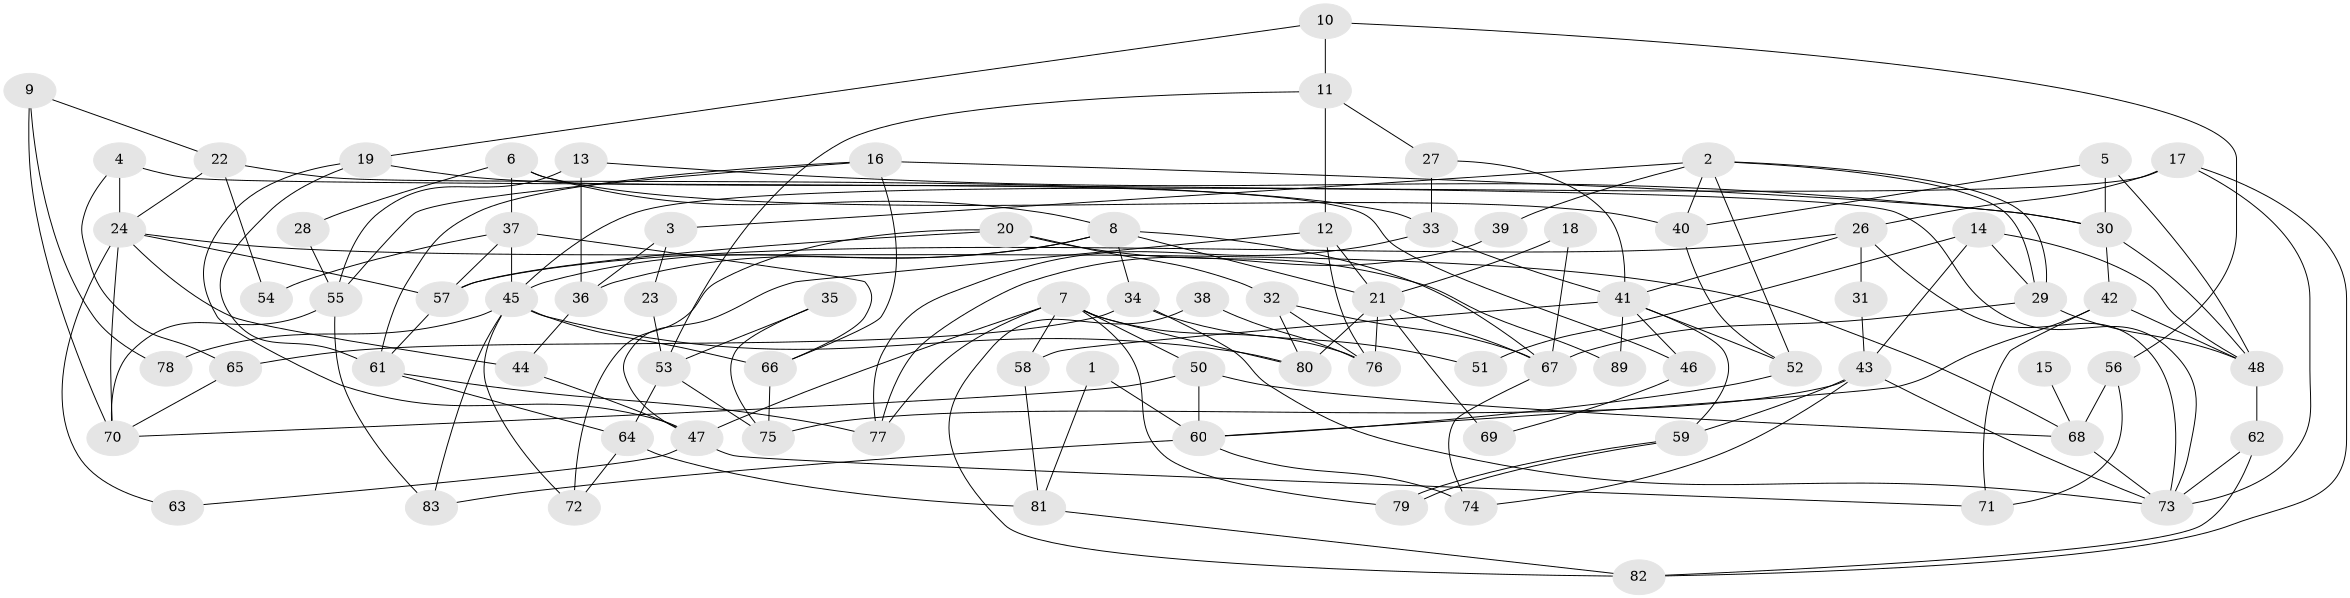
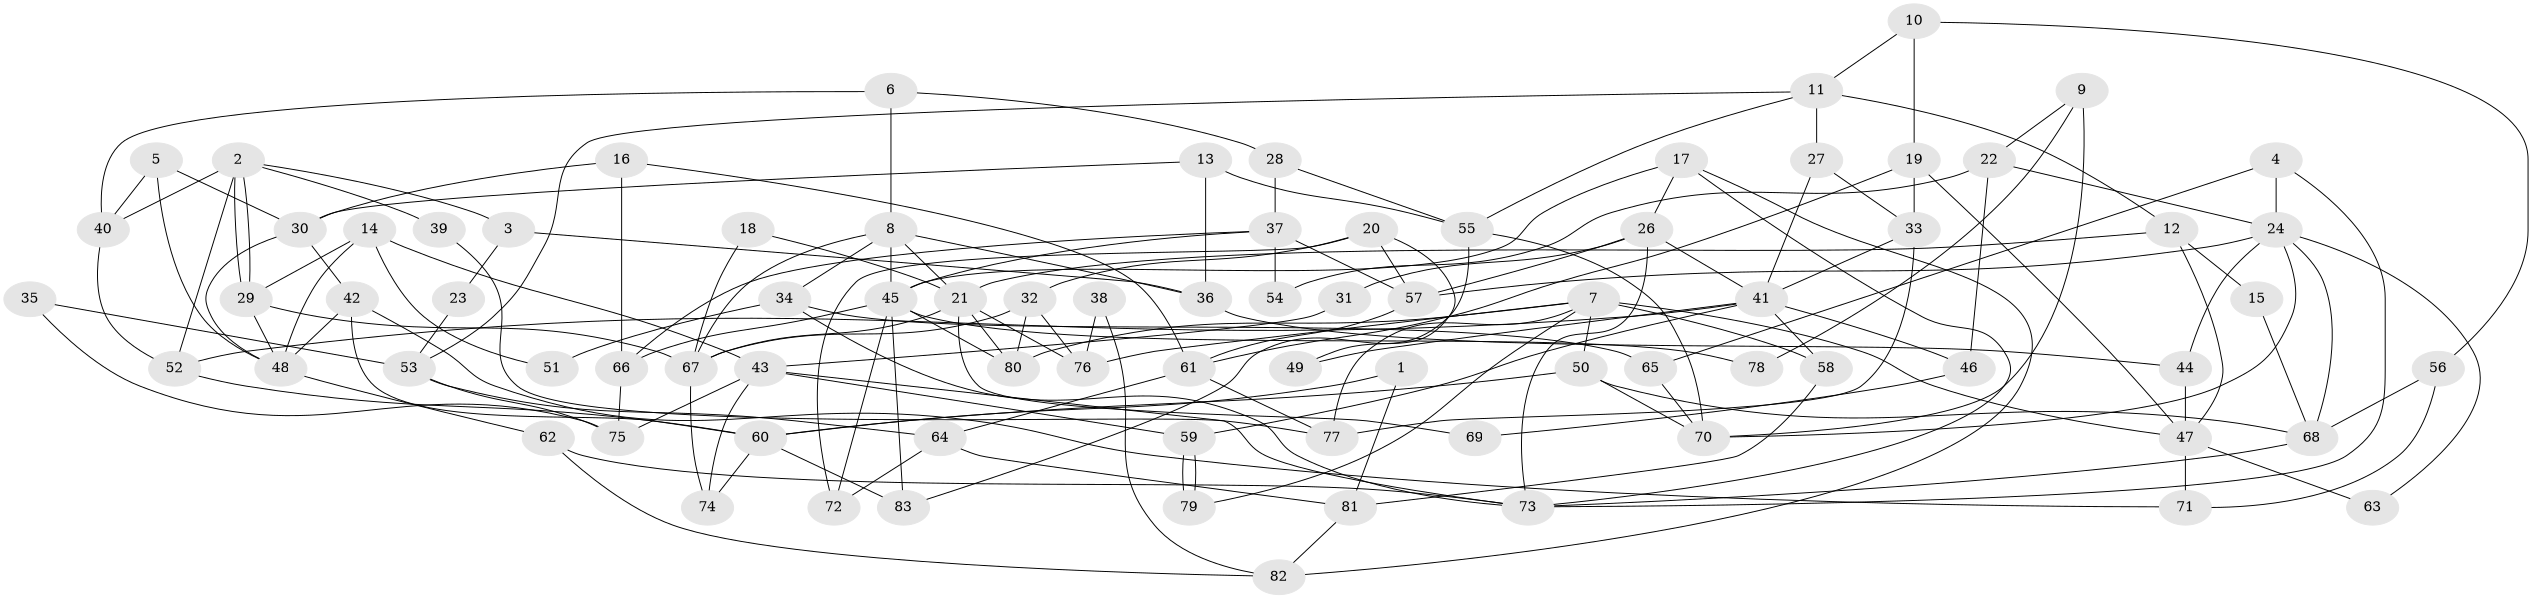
(503, 195) -> (1636, 147)
(512, 195) -> (1275, 195)
(1339, 302) -> (2215, 265)
(1620, 369) -> (1295, 369)
